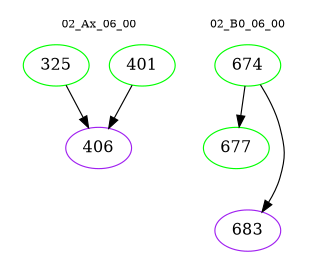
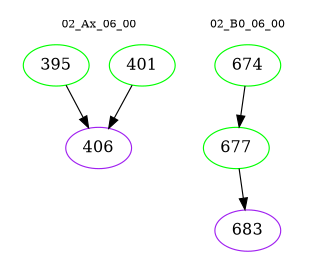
(56, 65) -> (56, 65)
(283, 143) -> (241, 183)
